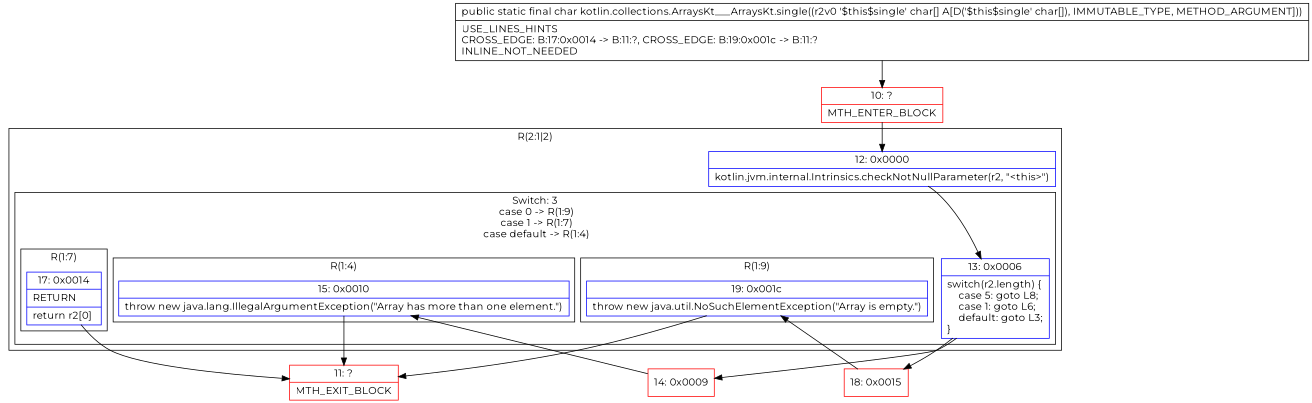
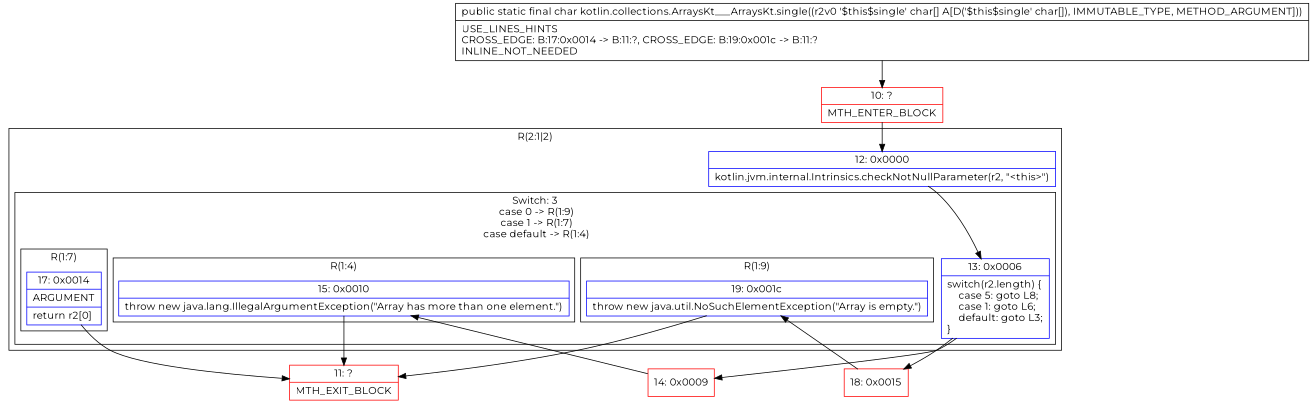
(55, 298) -> (64, 298)
